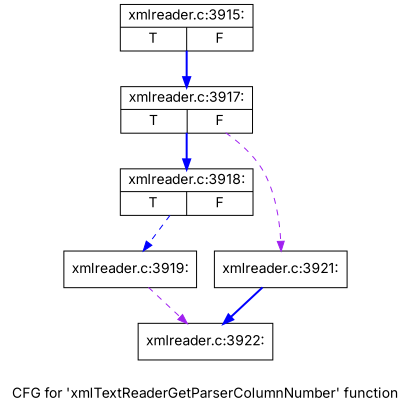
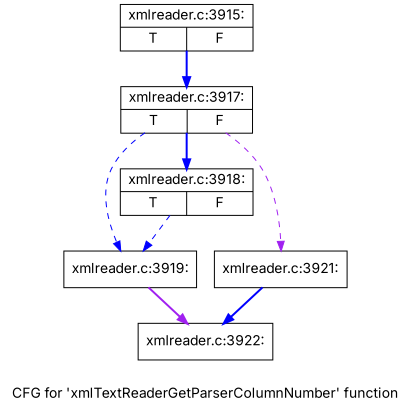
none -> (107, 181)
(164, 302) -> (164, 302)
